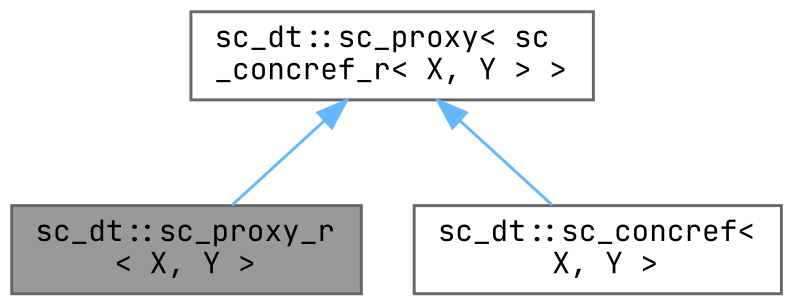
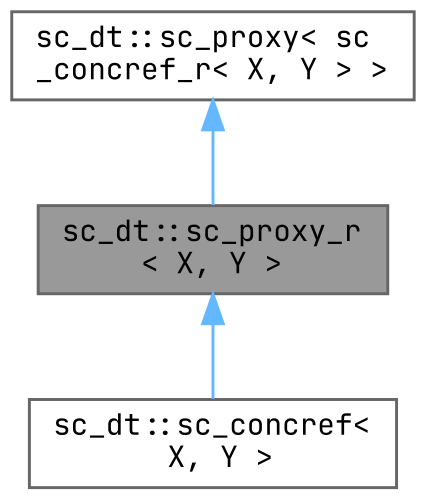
(506, 163) -> (213, 362)
